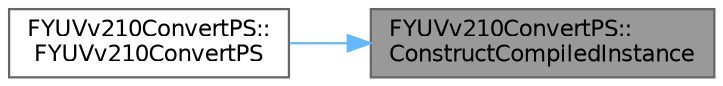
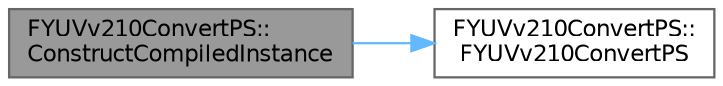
(319, 43) -> (382, 43)
